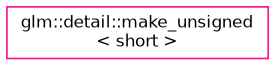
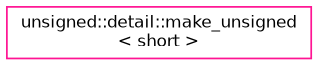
(138, 33) -> (159, 33)
